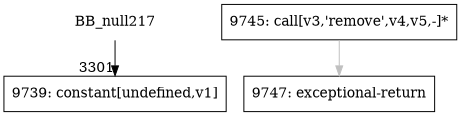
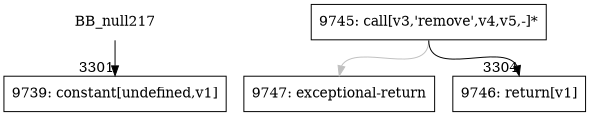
none -> (519, 94)
